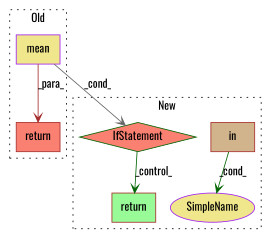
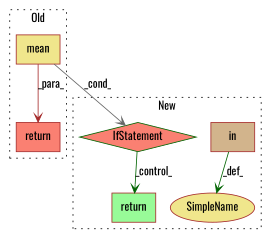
(38, 49) -> (38, 49)
(233, 172) -> (233, 172)
(213, 208) -> (213, 208)
